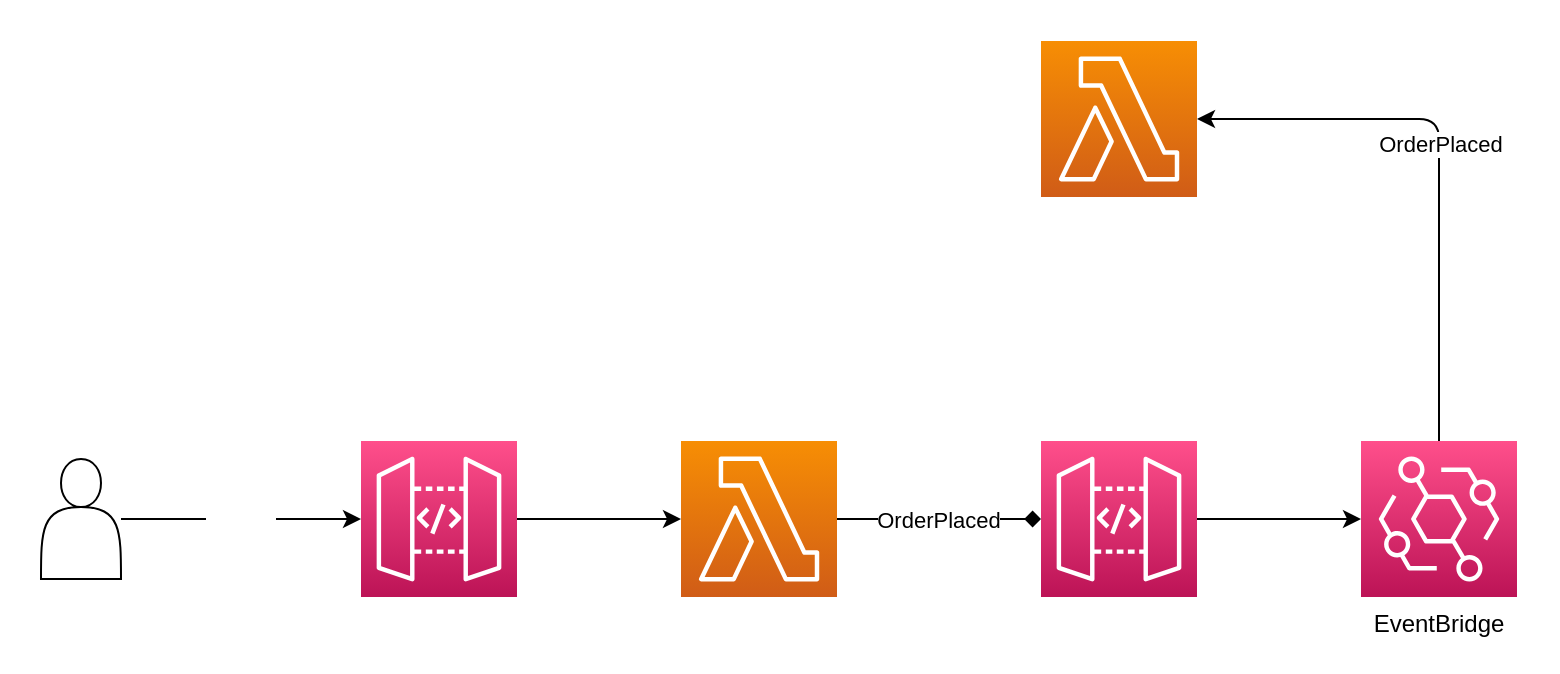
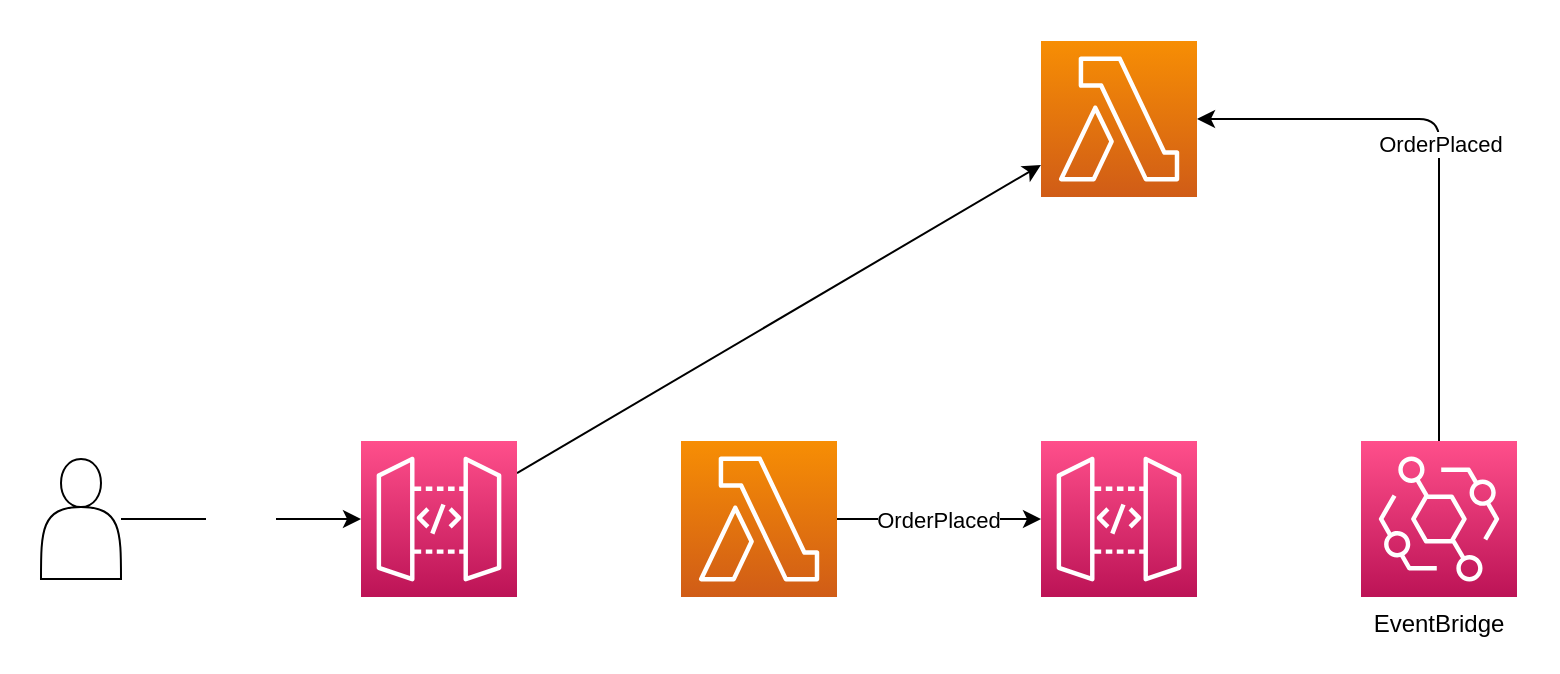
(592, 519) -> (773, 322)
(1024, 519) -> (1025, 519)
(1272, 519) -> none
